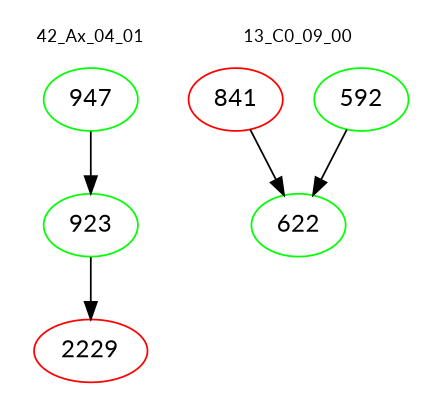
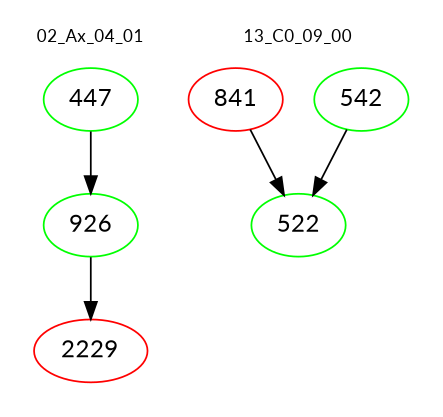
(91, 38) -> (91, 38)
(91, 100) -> (91, 100)
(361, 100) -> (361, 100)
(91, 225) -> (91, 225)
(299, 225) -> (299, 225)
